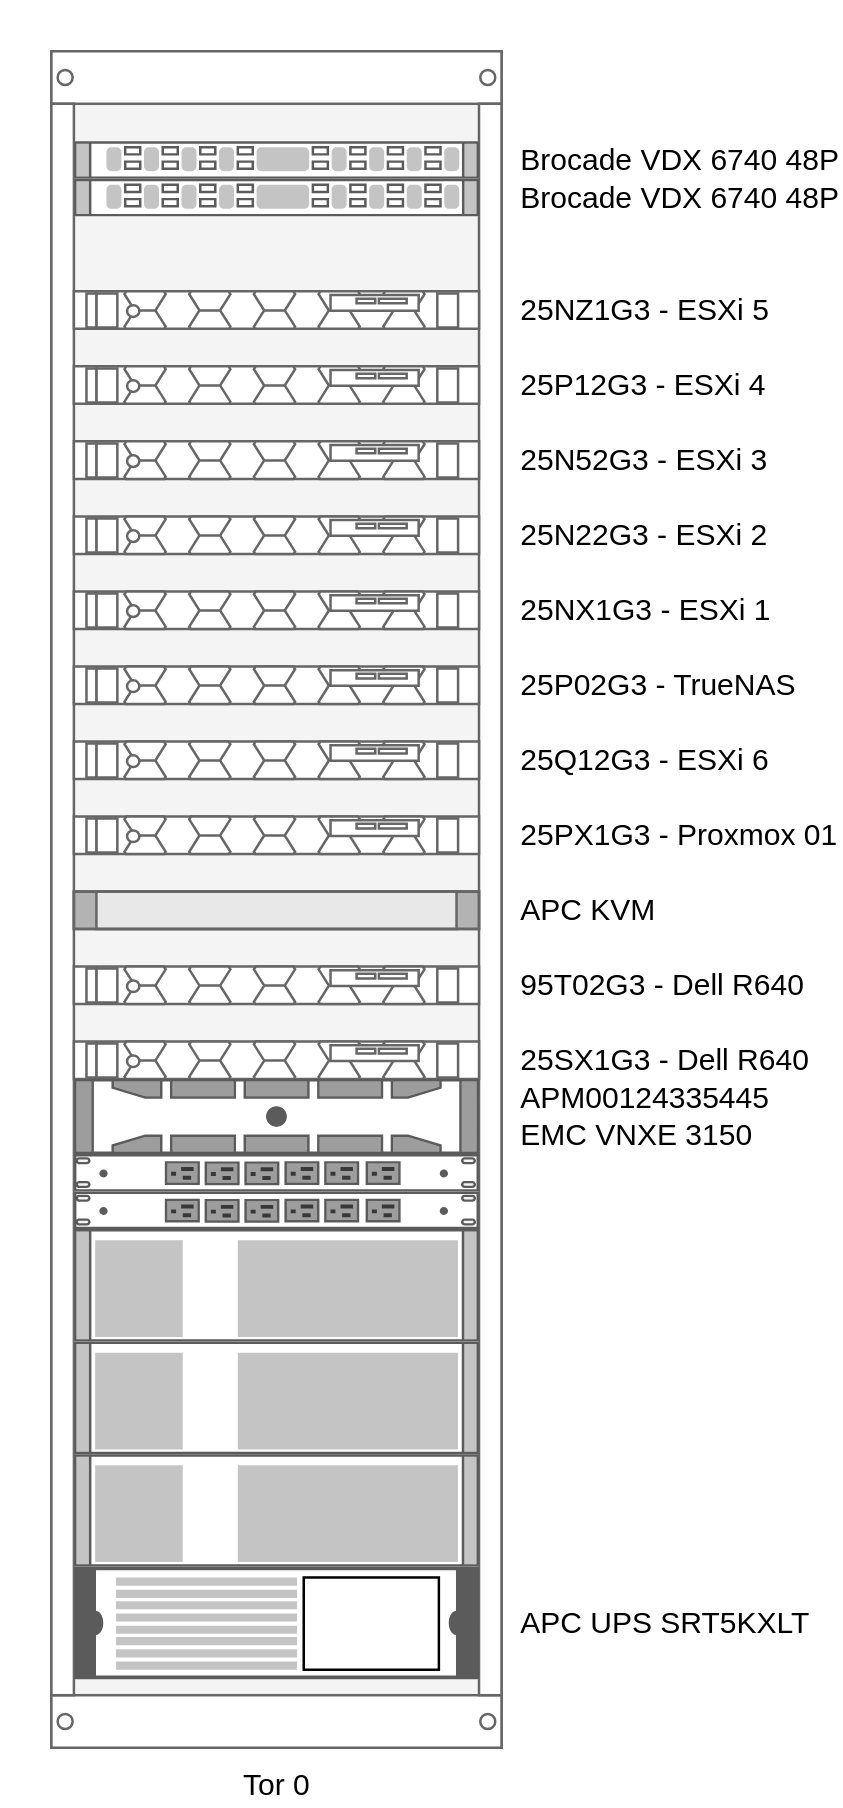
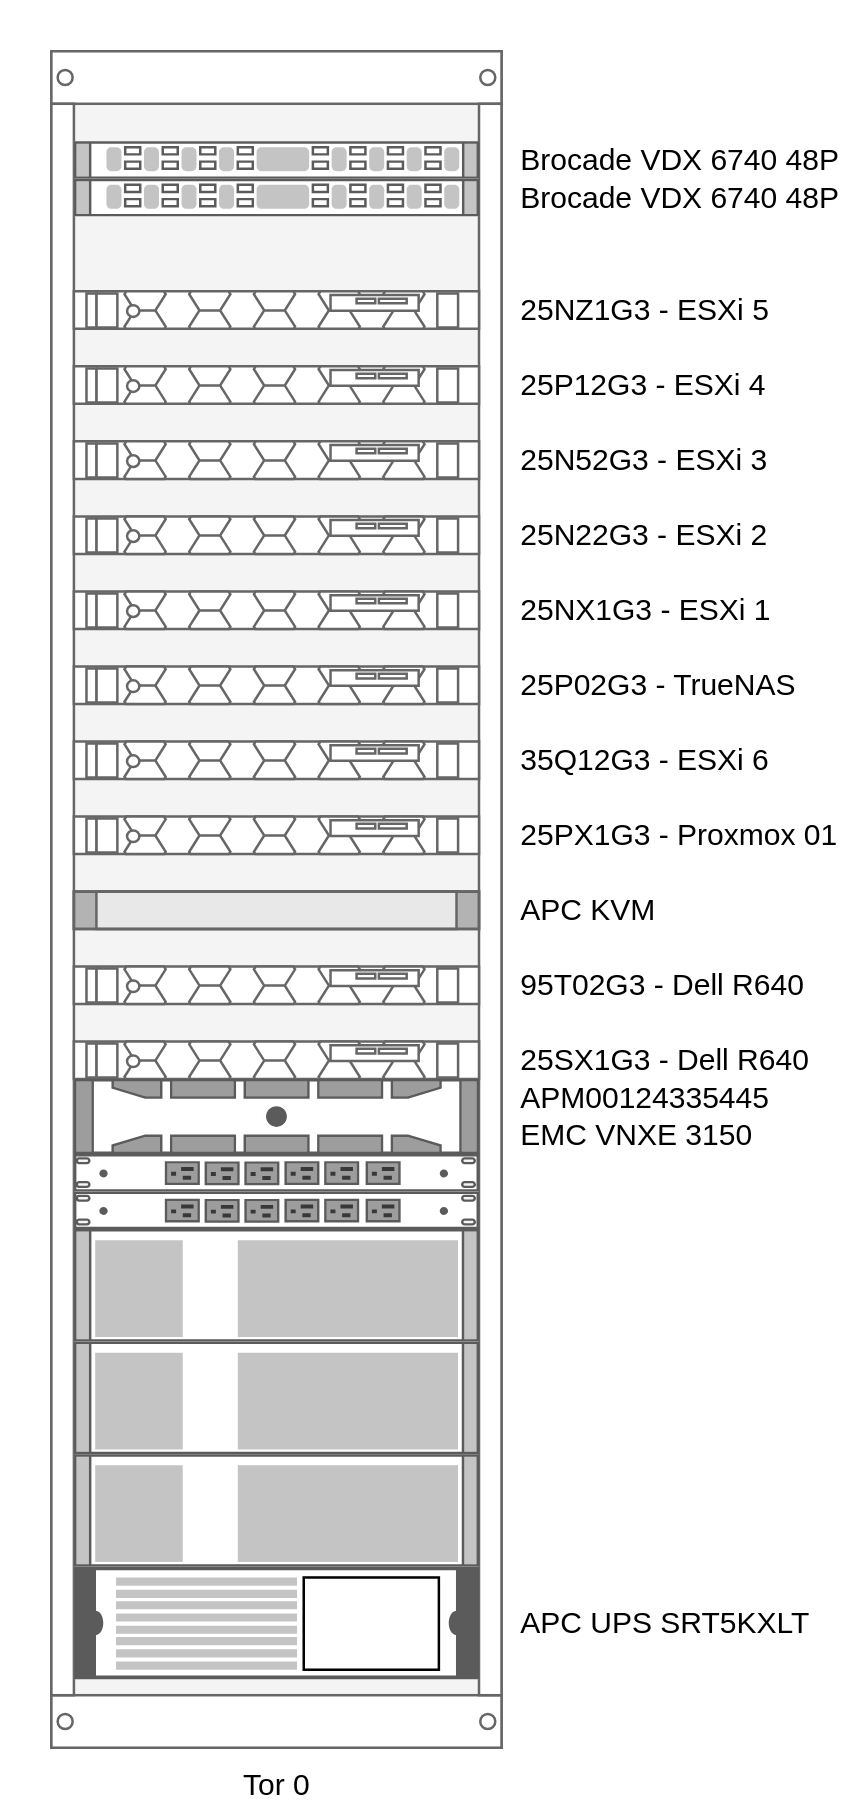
(640, 761) -> (640, 761)
